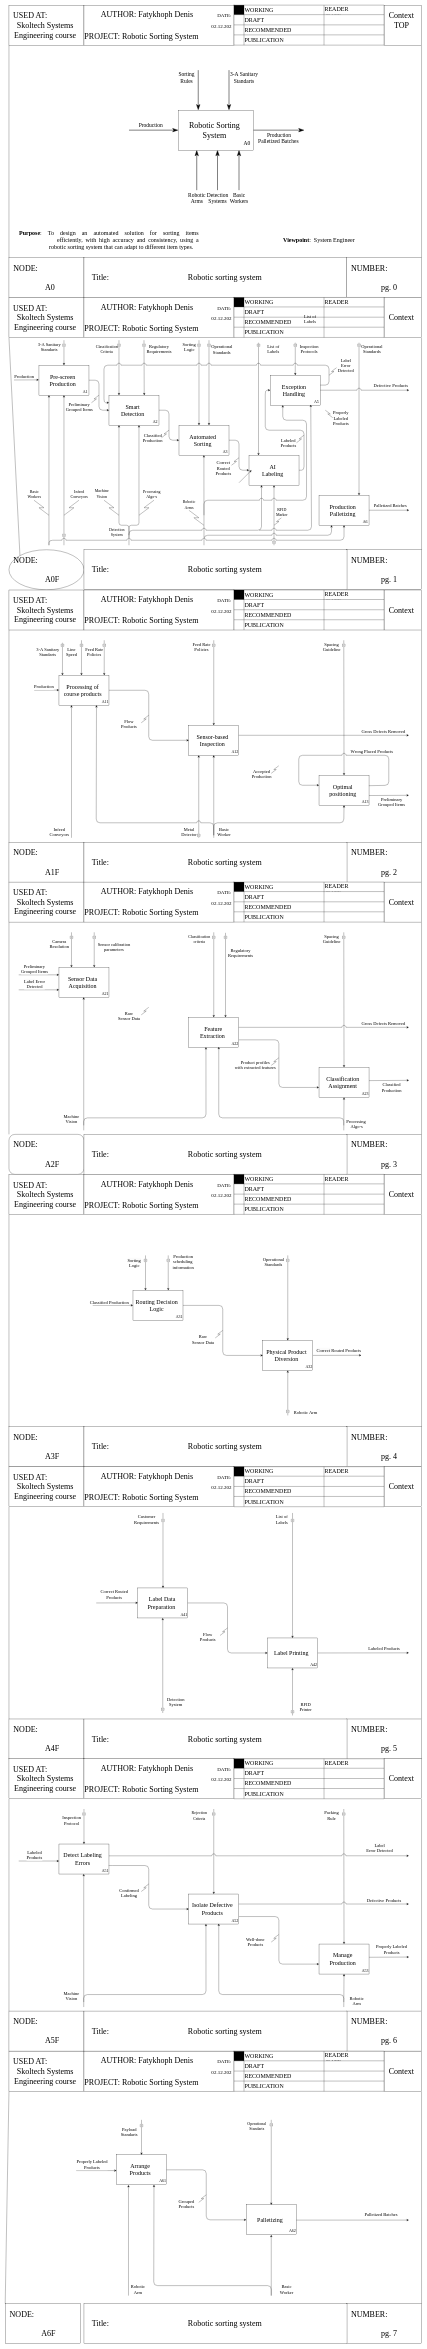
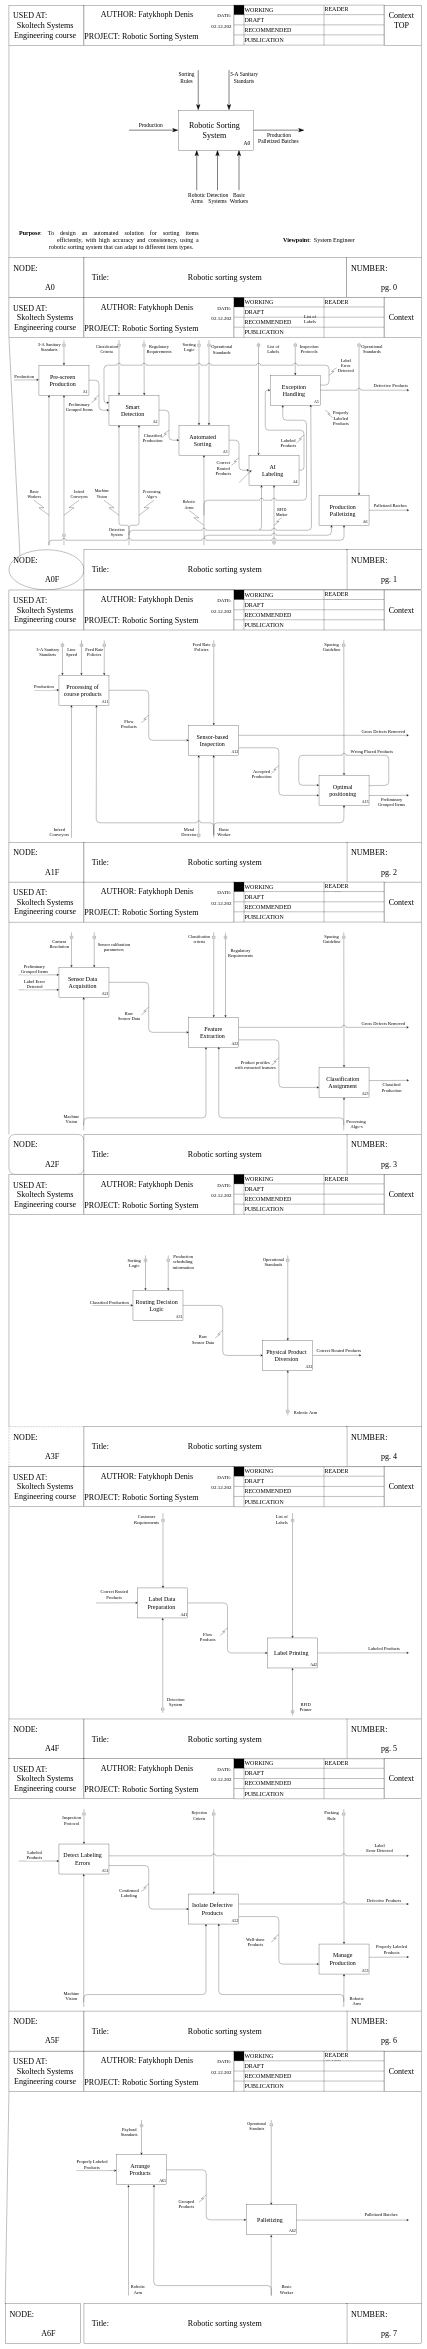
none -> (295, 481)
none -> (316, 795)
none -> (186, 1032)
(46, 1446) -> (46, 1446)
